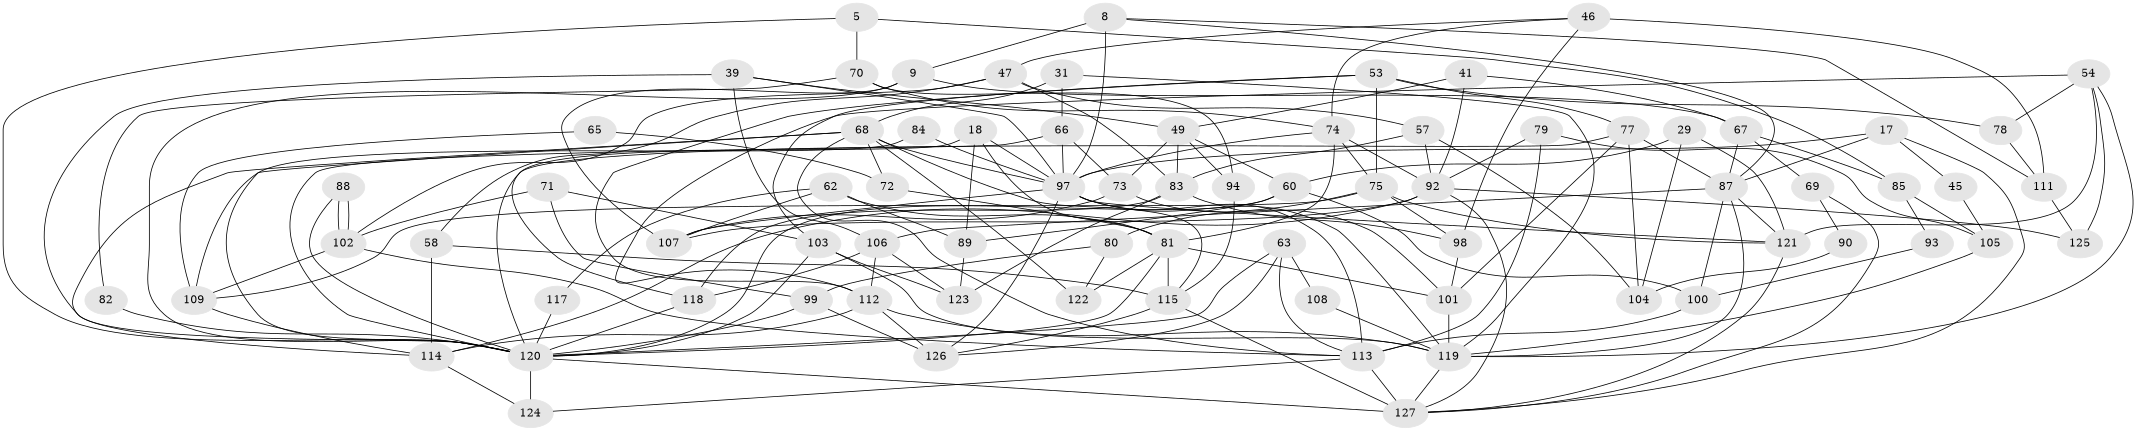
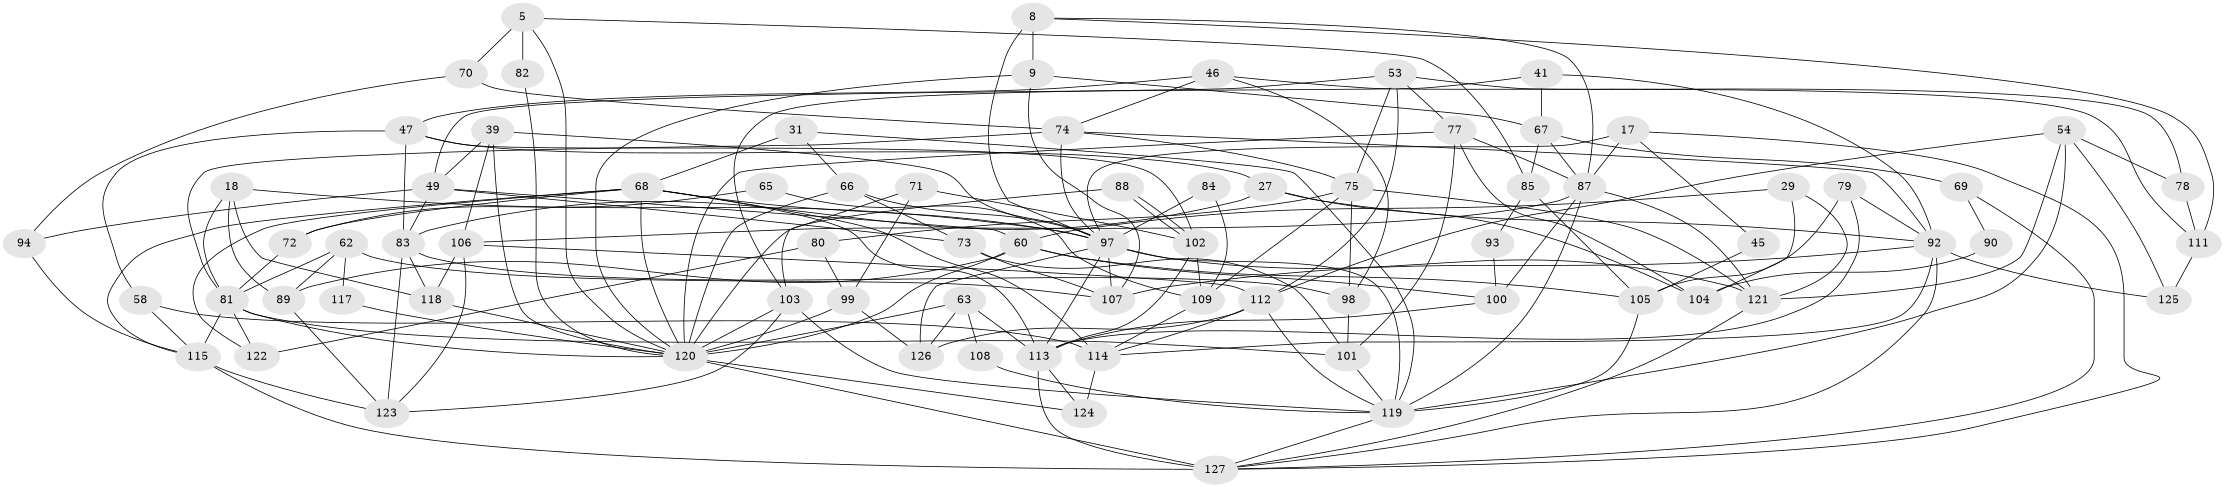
(221, 104) -> (523, 46)
(1423, 130) -> (1266, 187)
none -> (1344, 277)
(1031, 340) -> (290, 390)
